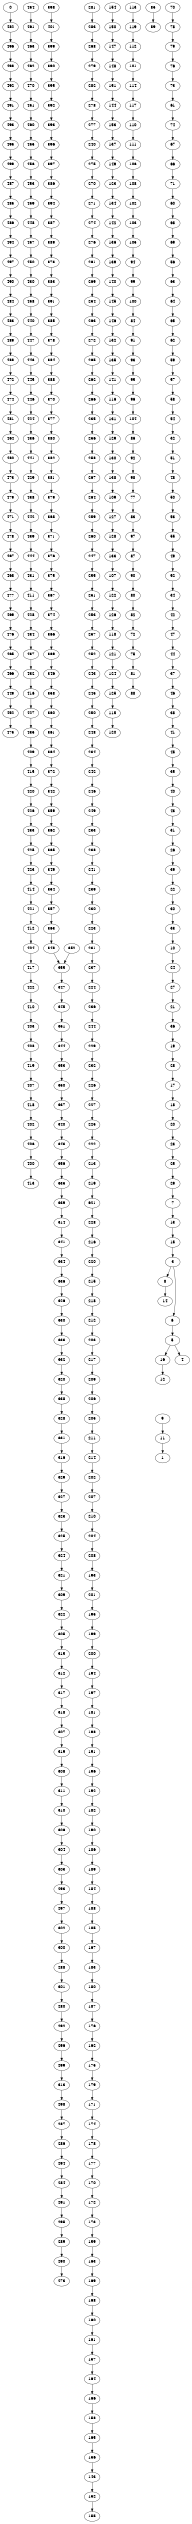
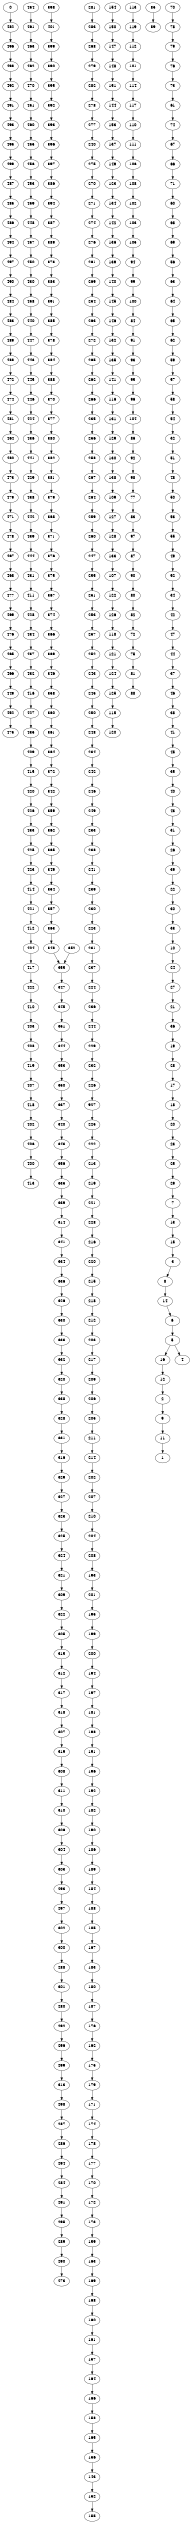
(92, 1105) -> (92, 1105)
(92, 1203) -> (92, 1203)
(176, 1290) -> (168, 1310)
none -> (163, 1399)
